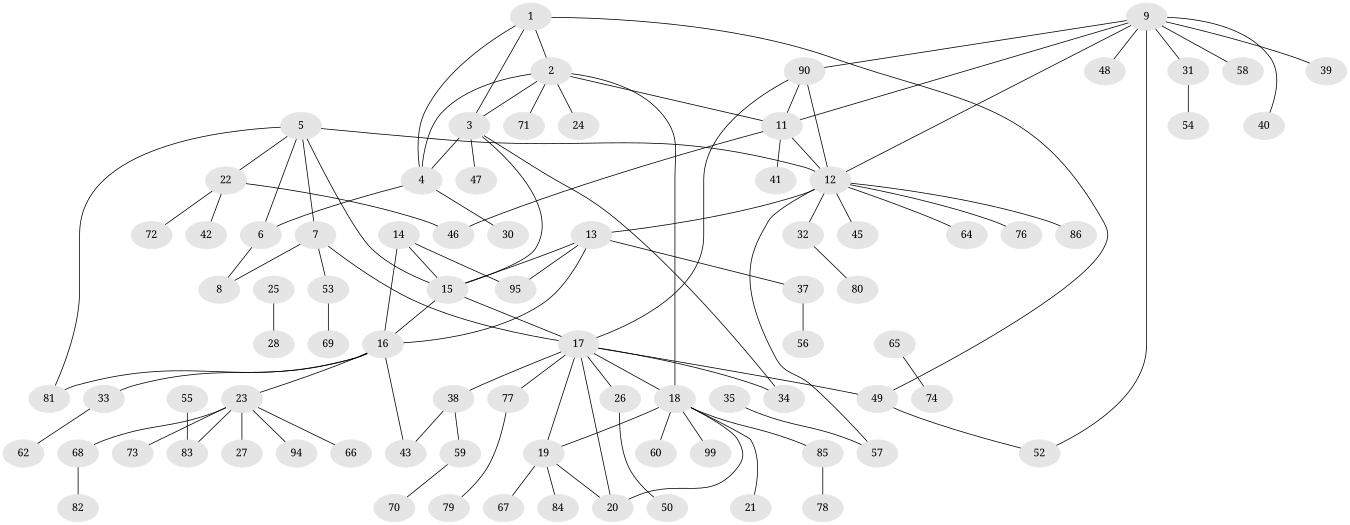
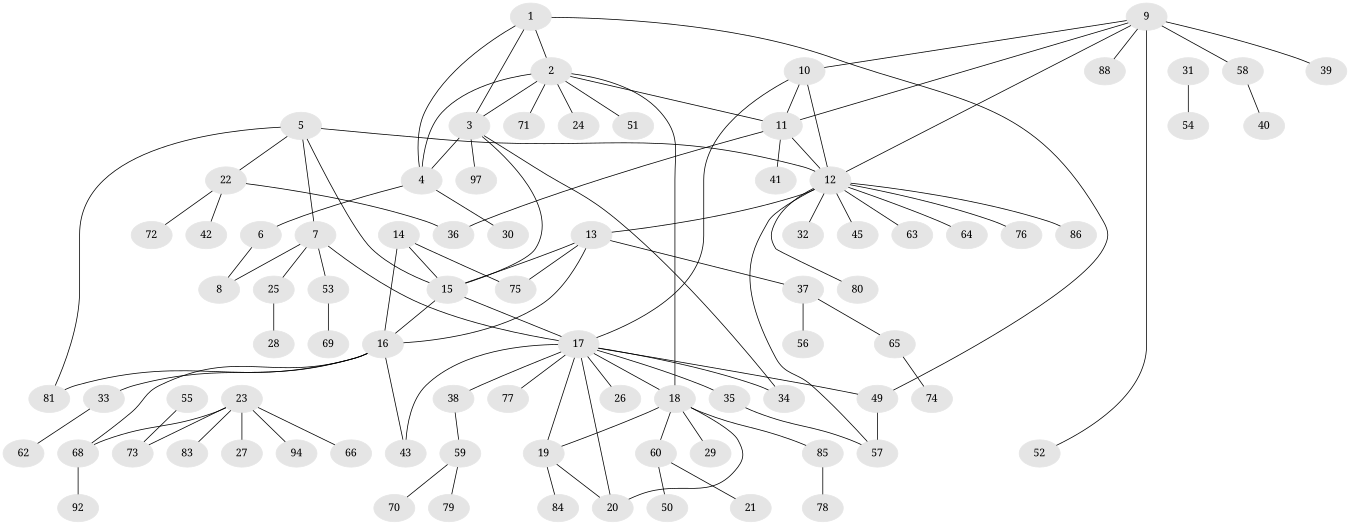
(1249, 39) -> (1254, 99)
(1167, 44) -> none
(805, 71) -> (805, 71)
(1105, 71) -> (1105, 71)
none -> (633, 126)
(281, 180) -> none
(476, 180) -> (476, 180)
(453, 235) -> (453, 235)
none -> (912, 235)
none -> (295, 262)
(830, 262) -> (774, 246)
(516, 290) -> (516, 290)
none -> (849, 317)
none -> (656, 369)
(314, 374) -> (226, 367)
(430, 426) -> (460, 363)
(956, 430) -> (877, 426)
(187, 432) -> (167, 420)
(746, 436) -> (703, 481)
(711, 453) -> (711, 453)
(492, 459) -> (455, 481)
(626, 460) -> (662, 481)
(78, 508) -> (78, 508)
(504, 508) -> none
